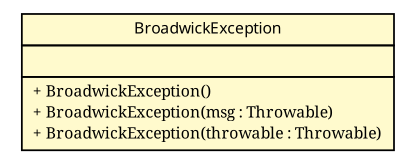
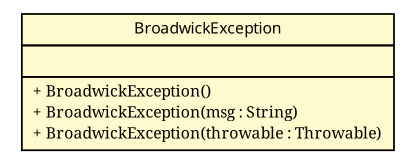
(183, 113) -> (166, 113)
